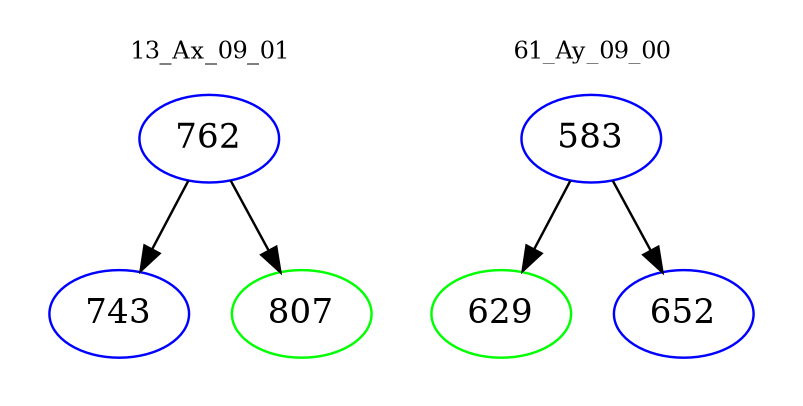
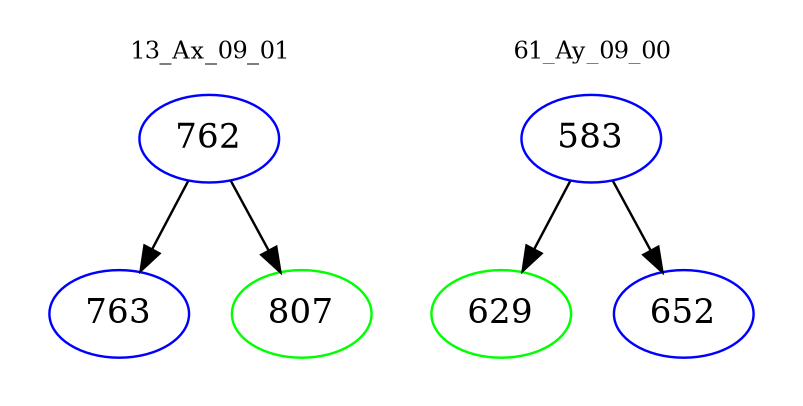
(119, 314) -> (119, 314)
